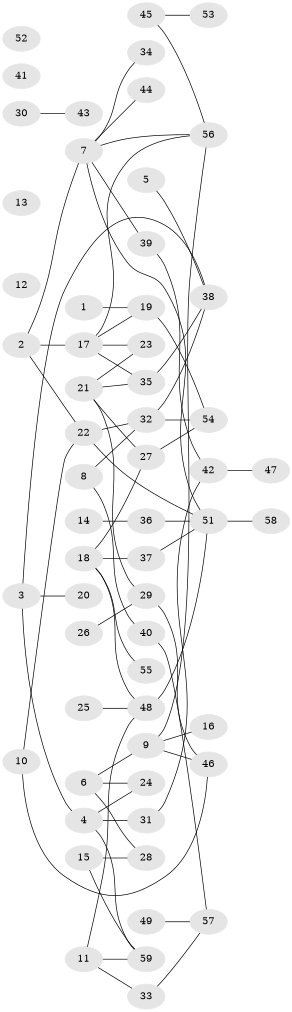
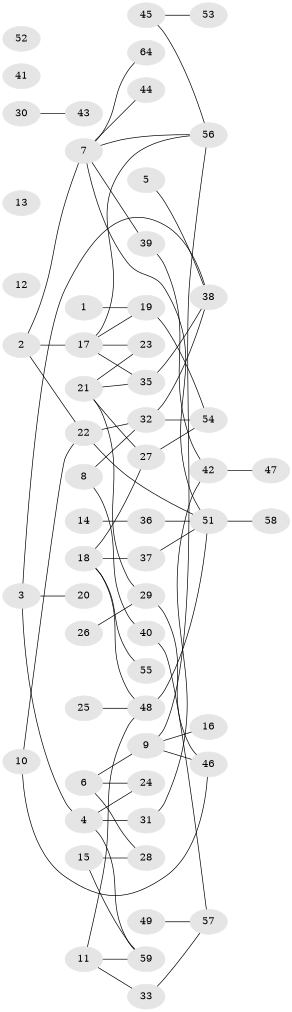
(146, 53) -> (146, 53)
